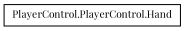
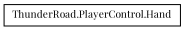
(92, 15) -> (92, 15)
